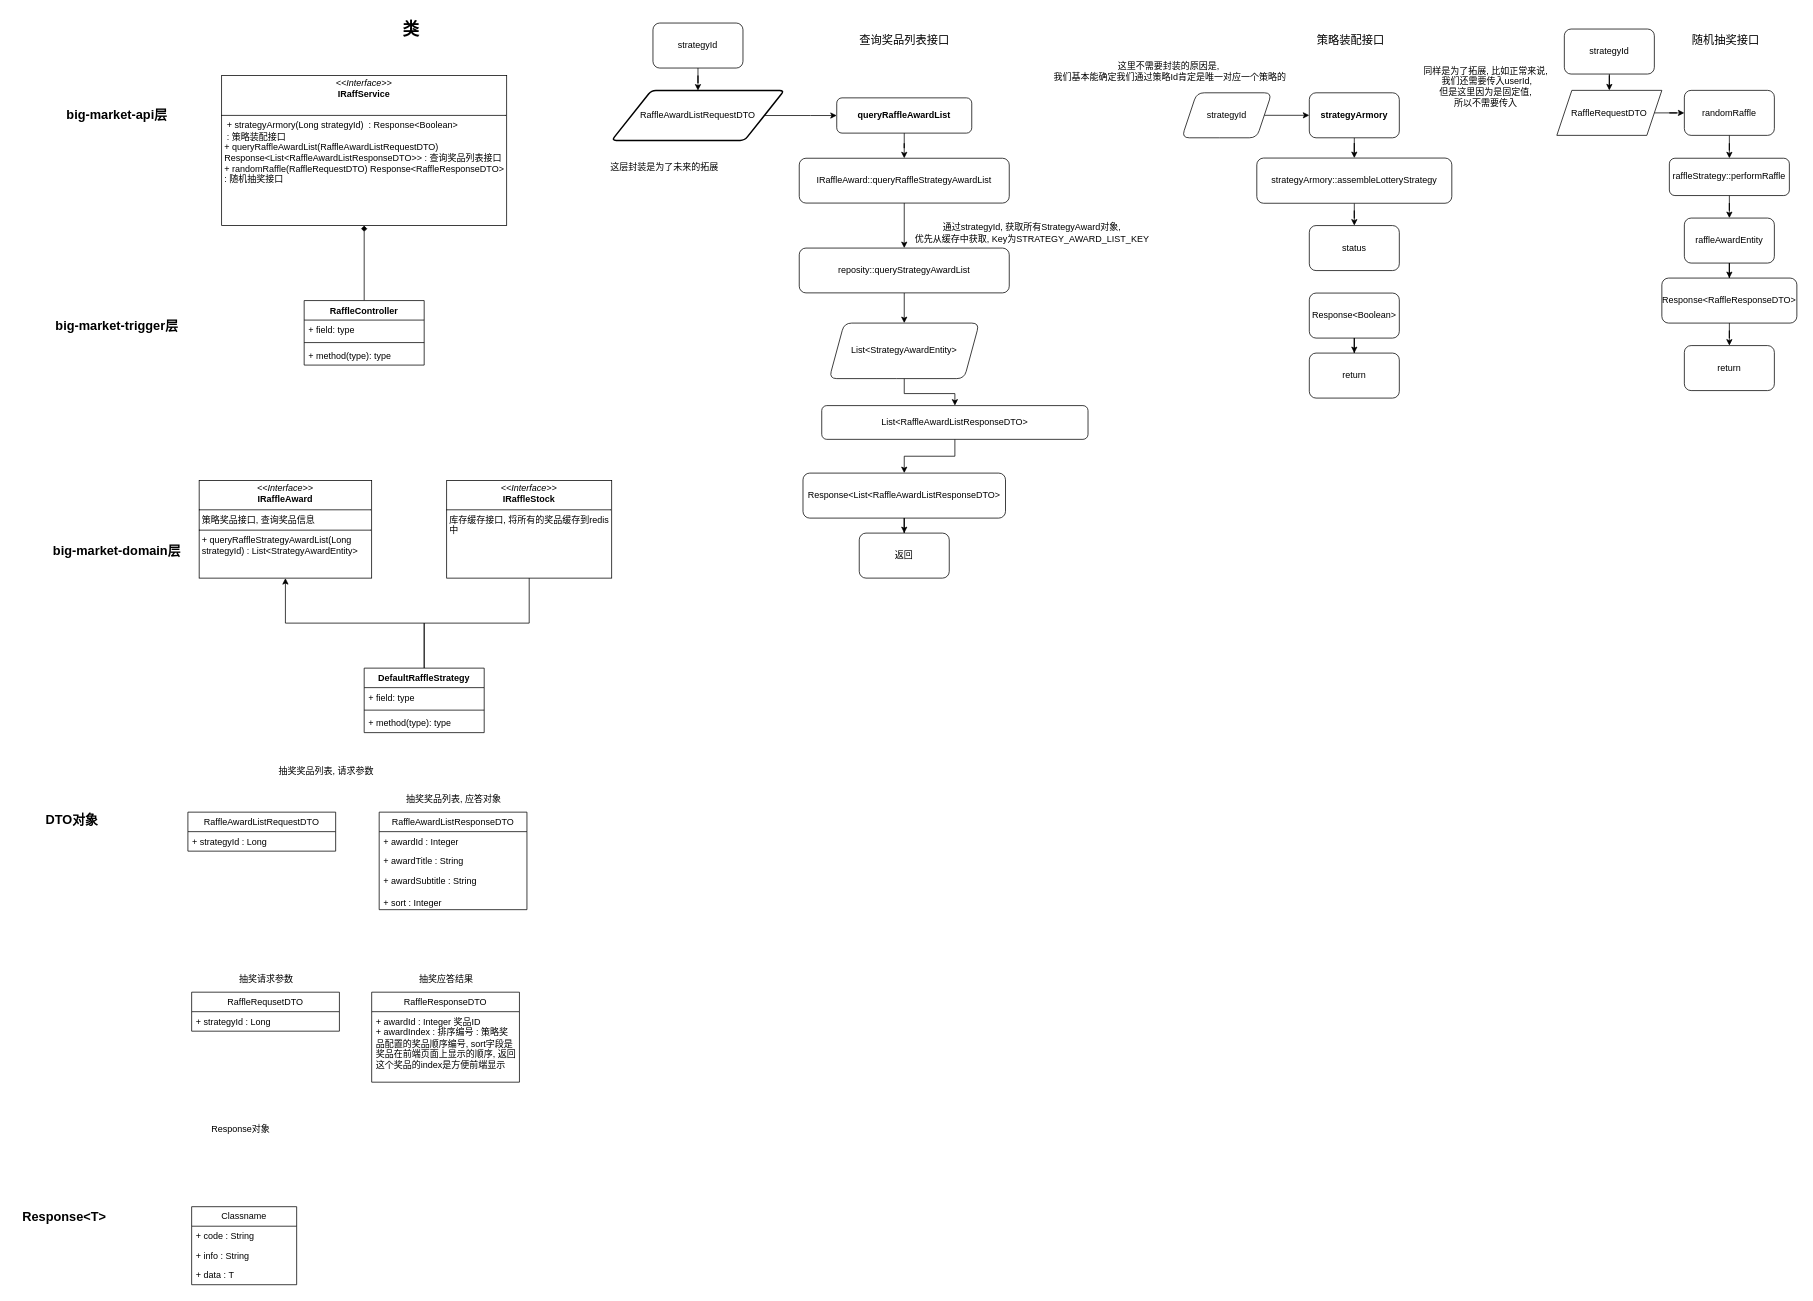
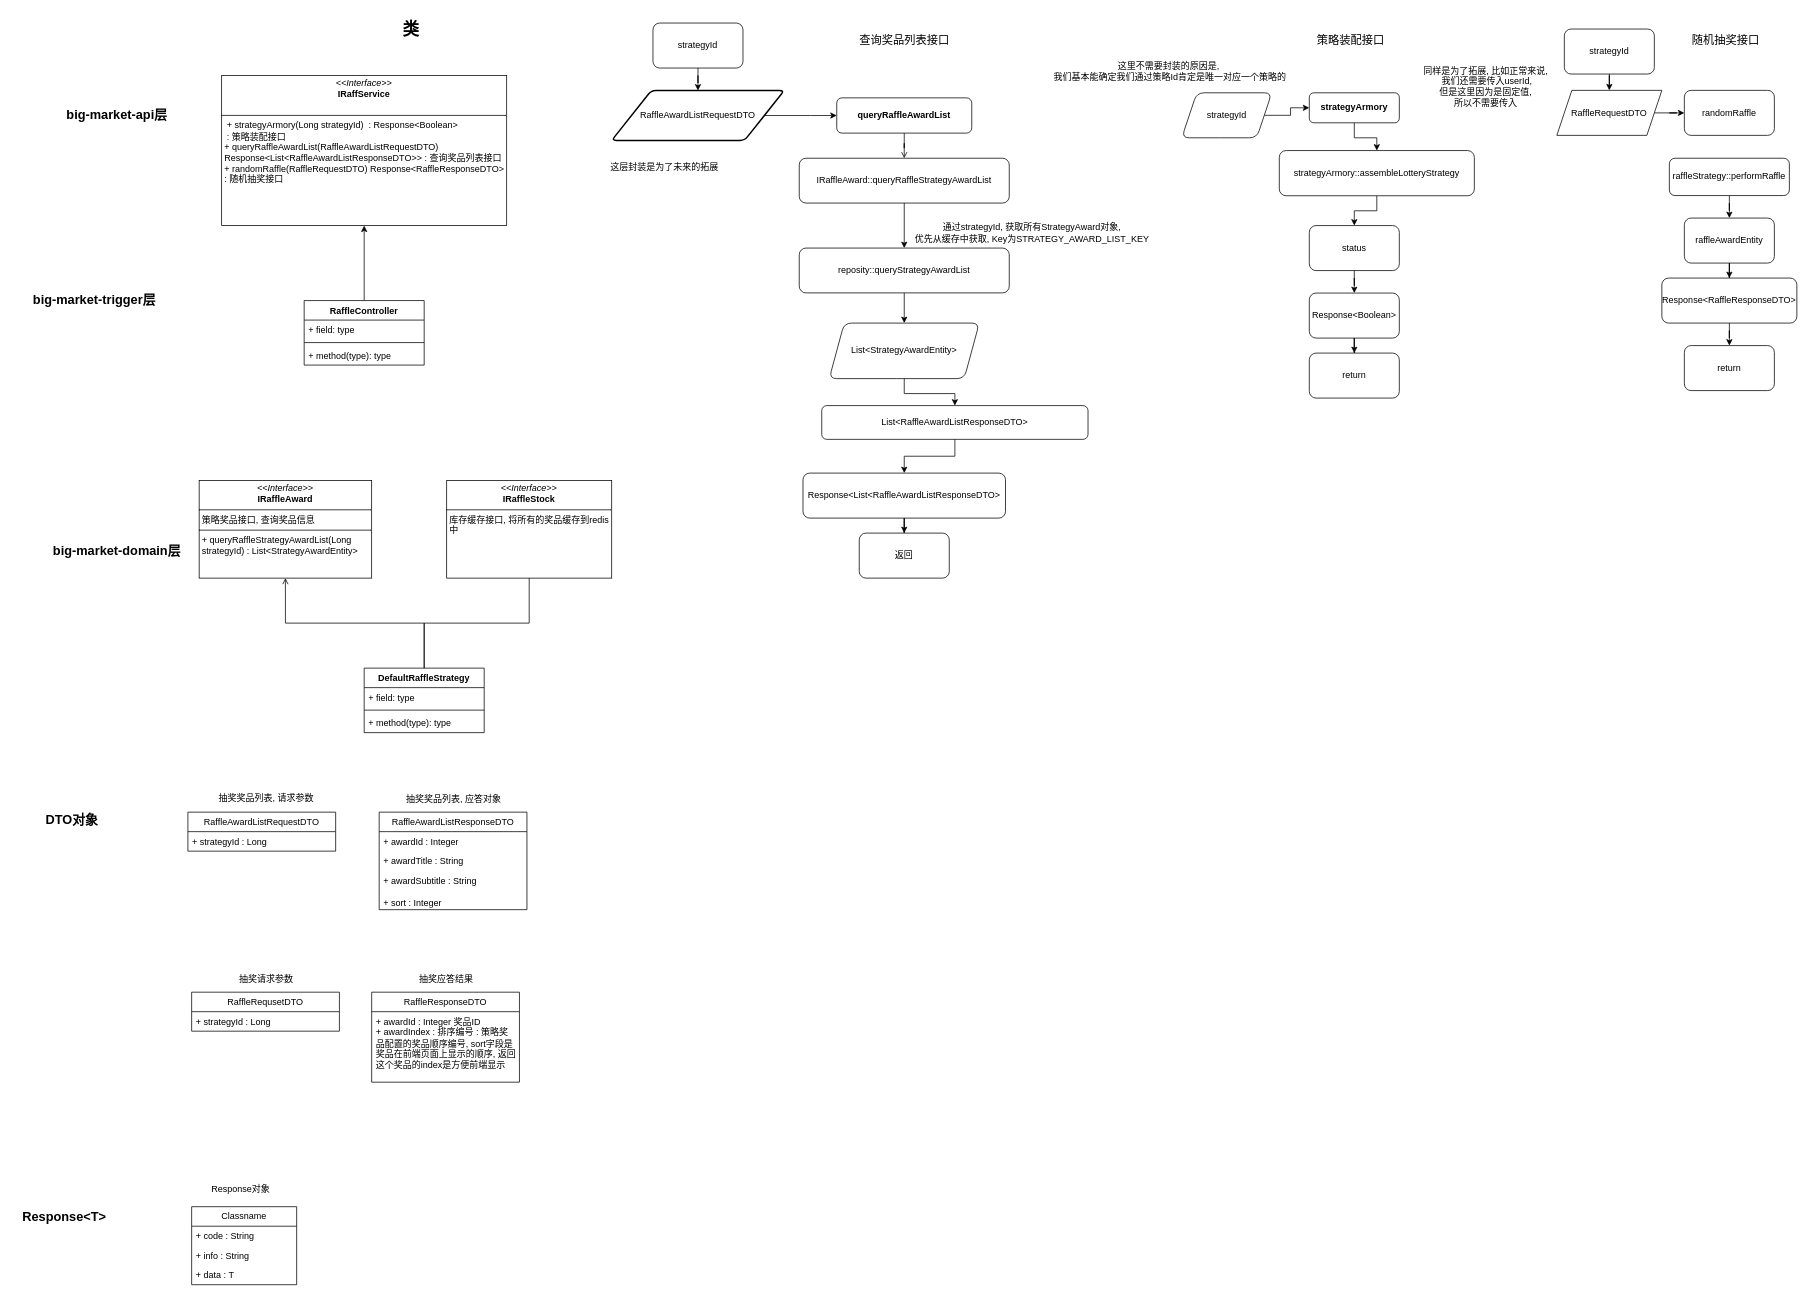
(1354, 115) -> (1354, 108)
(1729, 149) -> none
(904, 151) -> (904, 153)
(1354, 180) -> (1377, 173)
(364, 232) -> (364, 232)
none -> (1354, 284)
(117, 327) -> (94, 300)
(285, 584) -> (285, 583)
(326, 771) -> (266, 798)
(240, 1129) -> (240, 1189)
